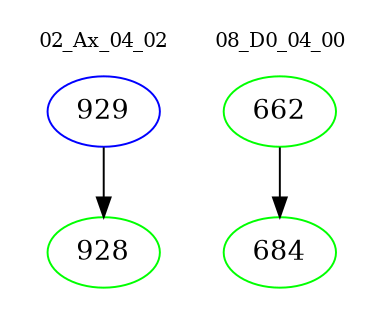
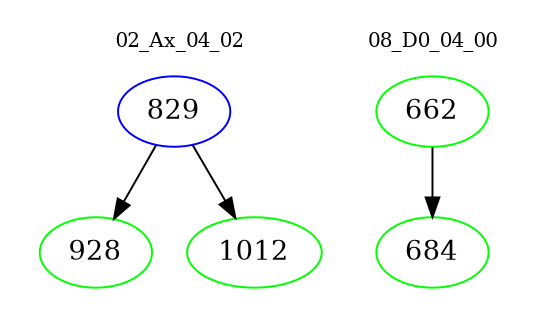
(104, 112) -> (174, 112)
none -> (254, 252)
